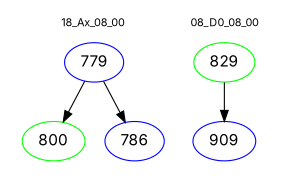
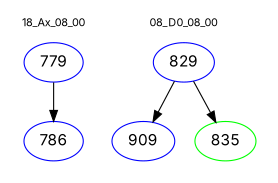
(224, 62) -> (184, 62)
(54, 141) -> none
none -> (225, 141)
